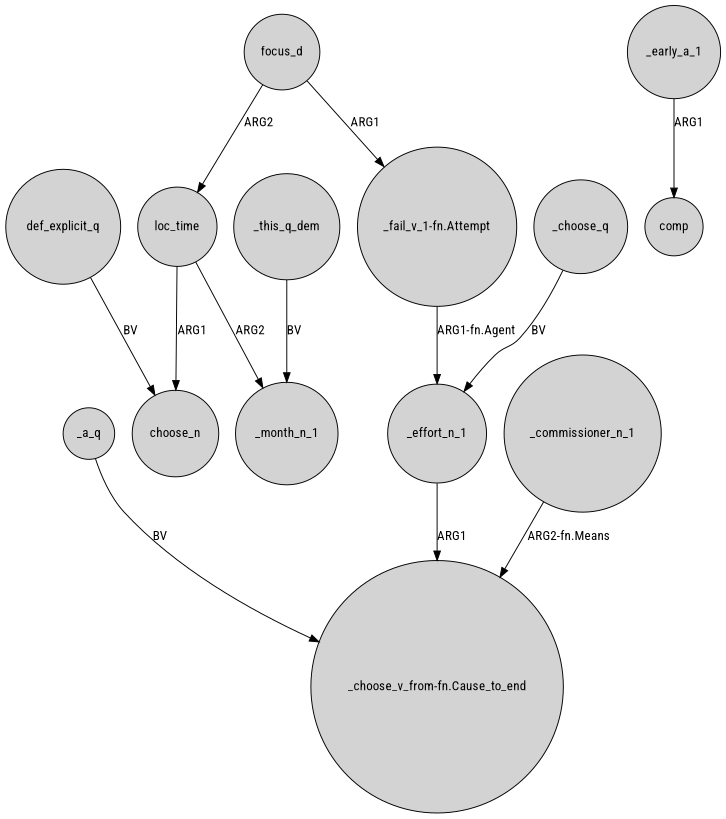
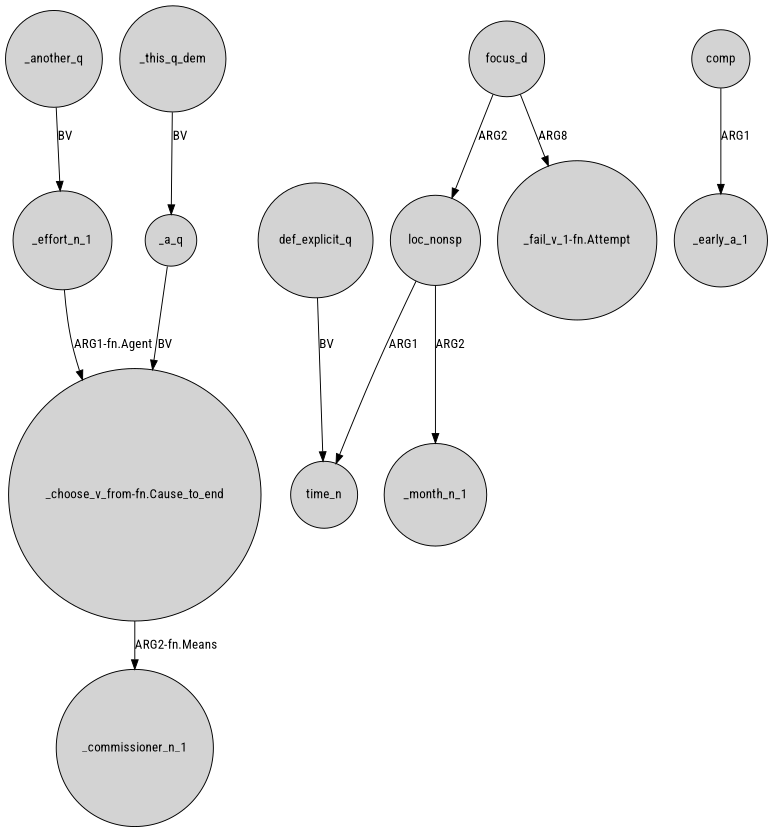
(365, 123) -> (553, 136)
(674, 143) -> (721, 136)
(177, 227) -> (435, 240)
(581, 227) -> (54, 59)
(287, 326) -> (172, 159)
(437, 340) -> none
(175, 434) -> (324, 495)
(524, 535) -> (135, 640)
(452, 536) -> (113, 344)
